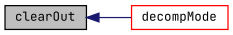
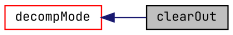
(115, 18) -> (130, 18)
